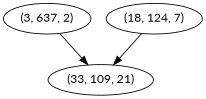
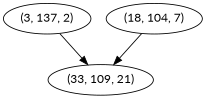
(47, 19) -> (47, 19)
(154, 19) -> (154, 19)
